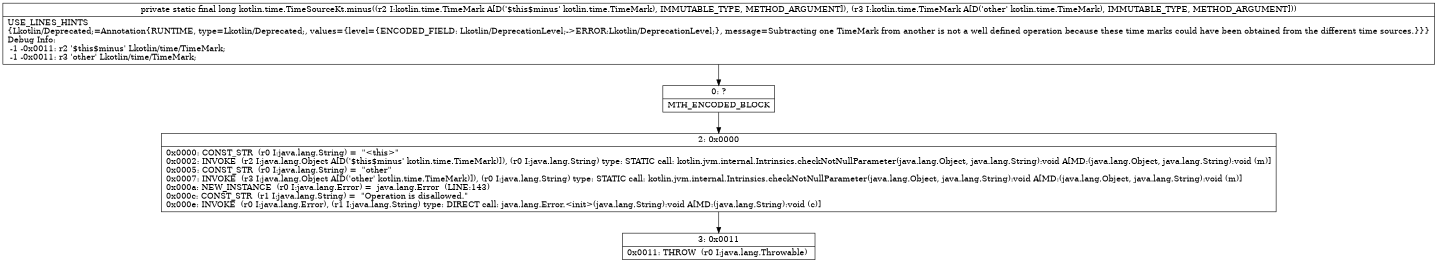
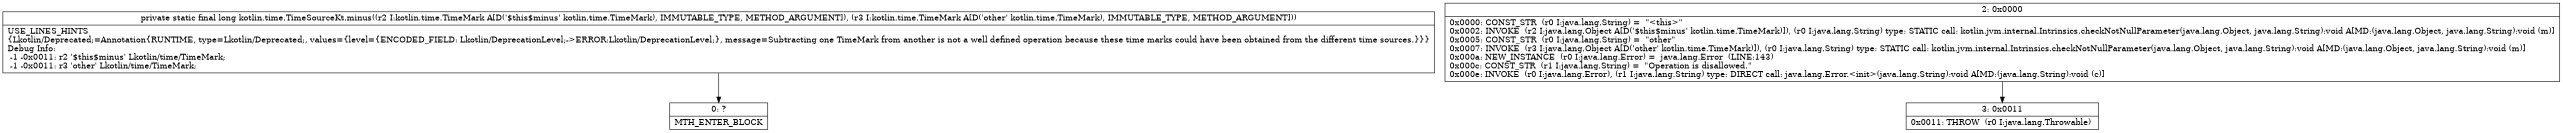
(719, 105) -> (719, 122)
(719, 120) -> none
